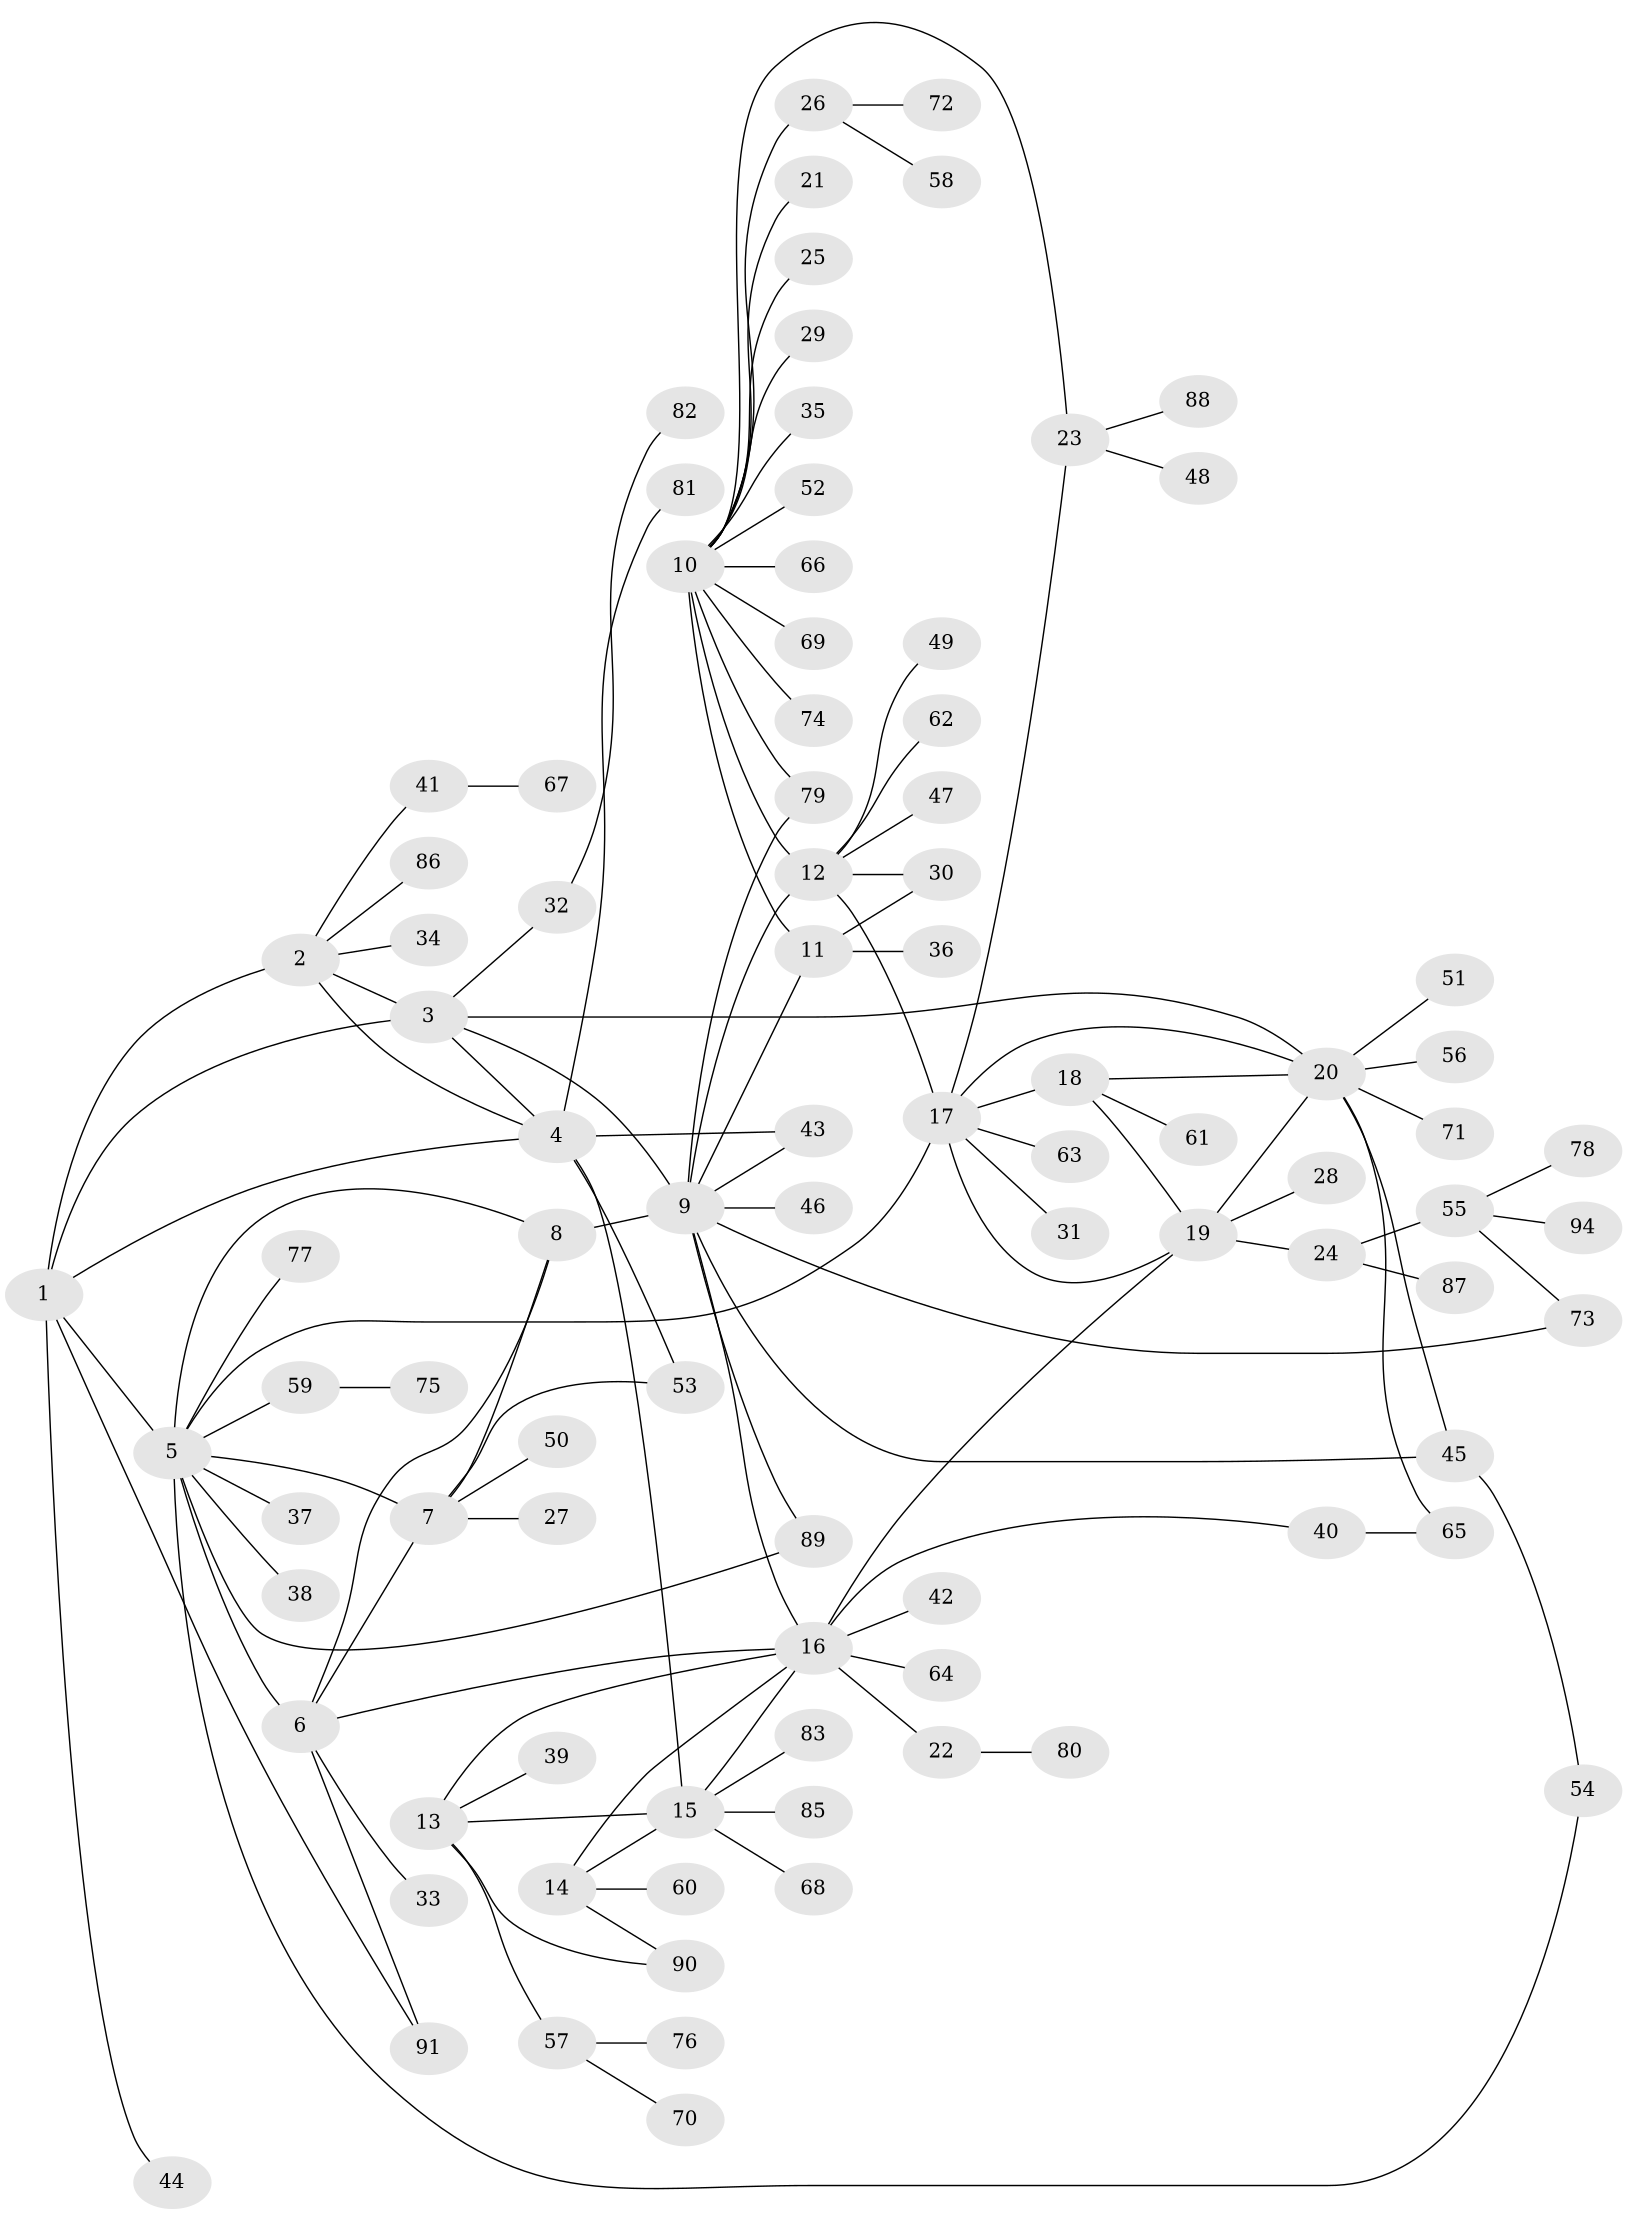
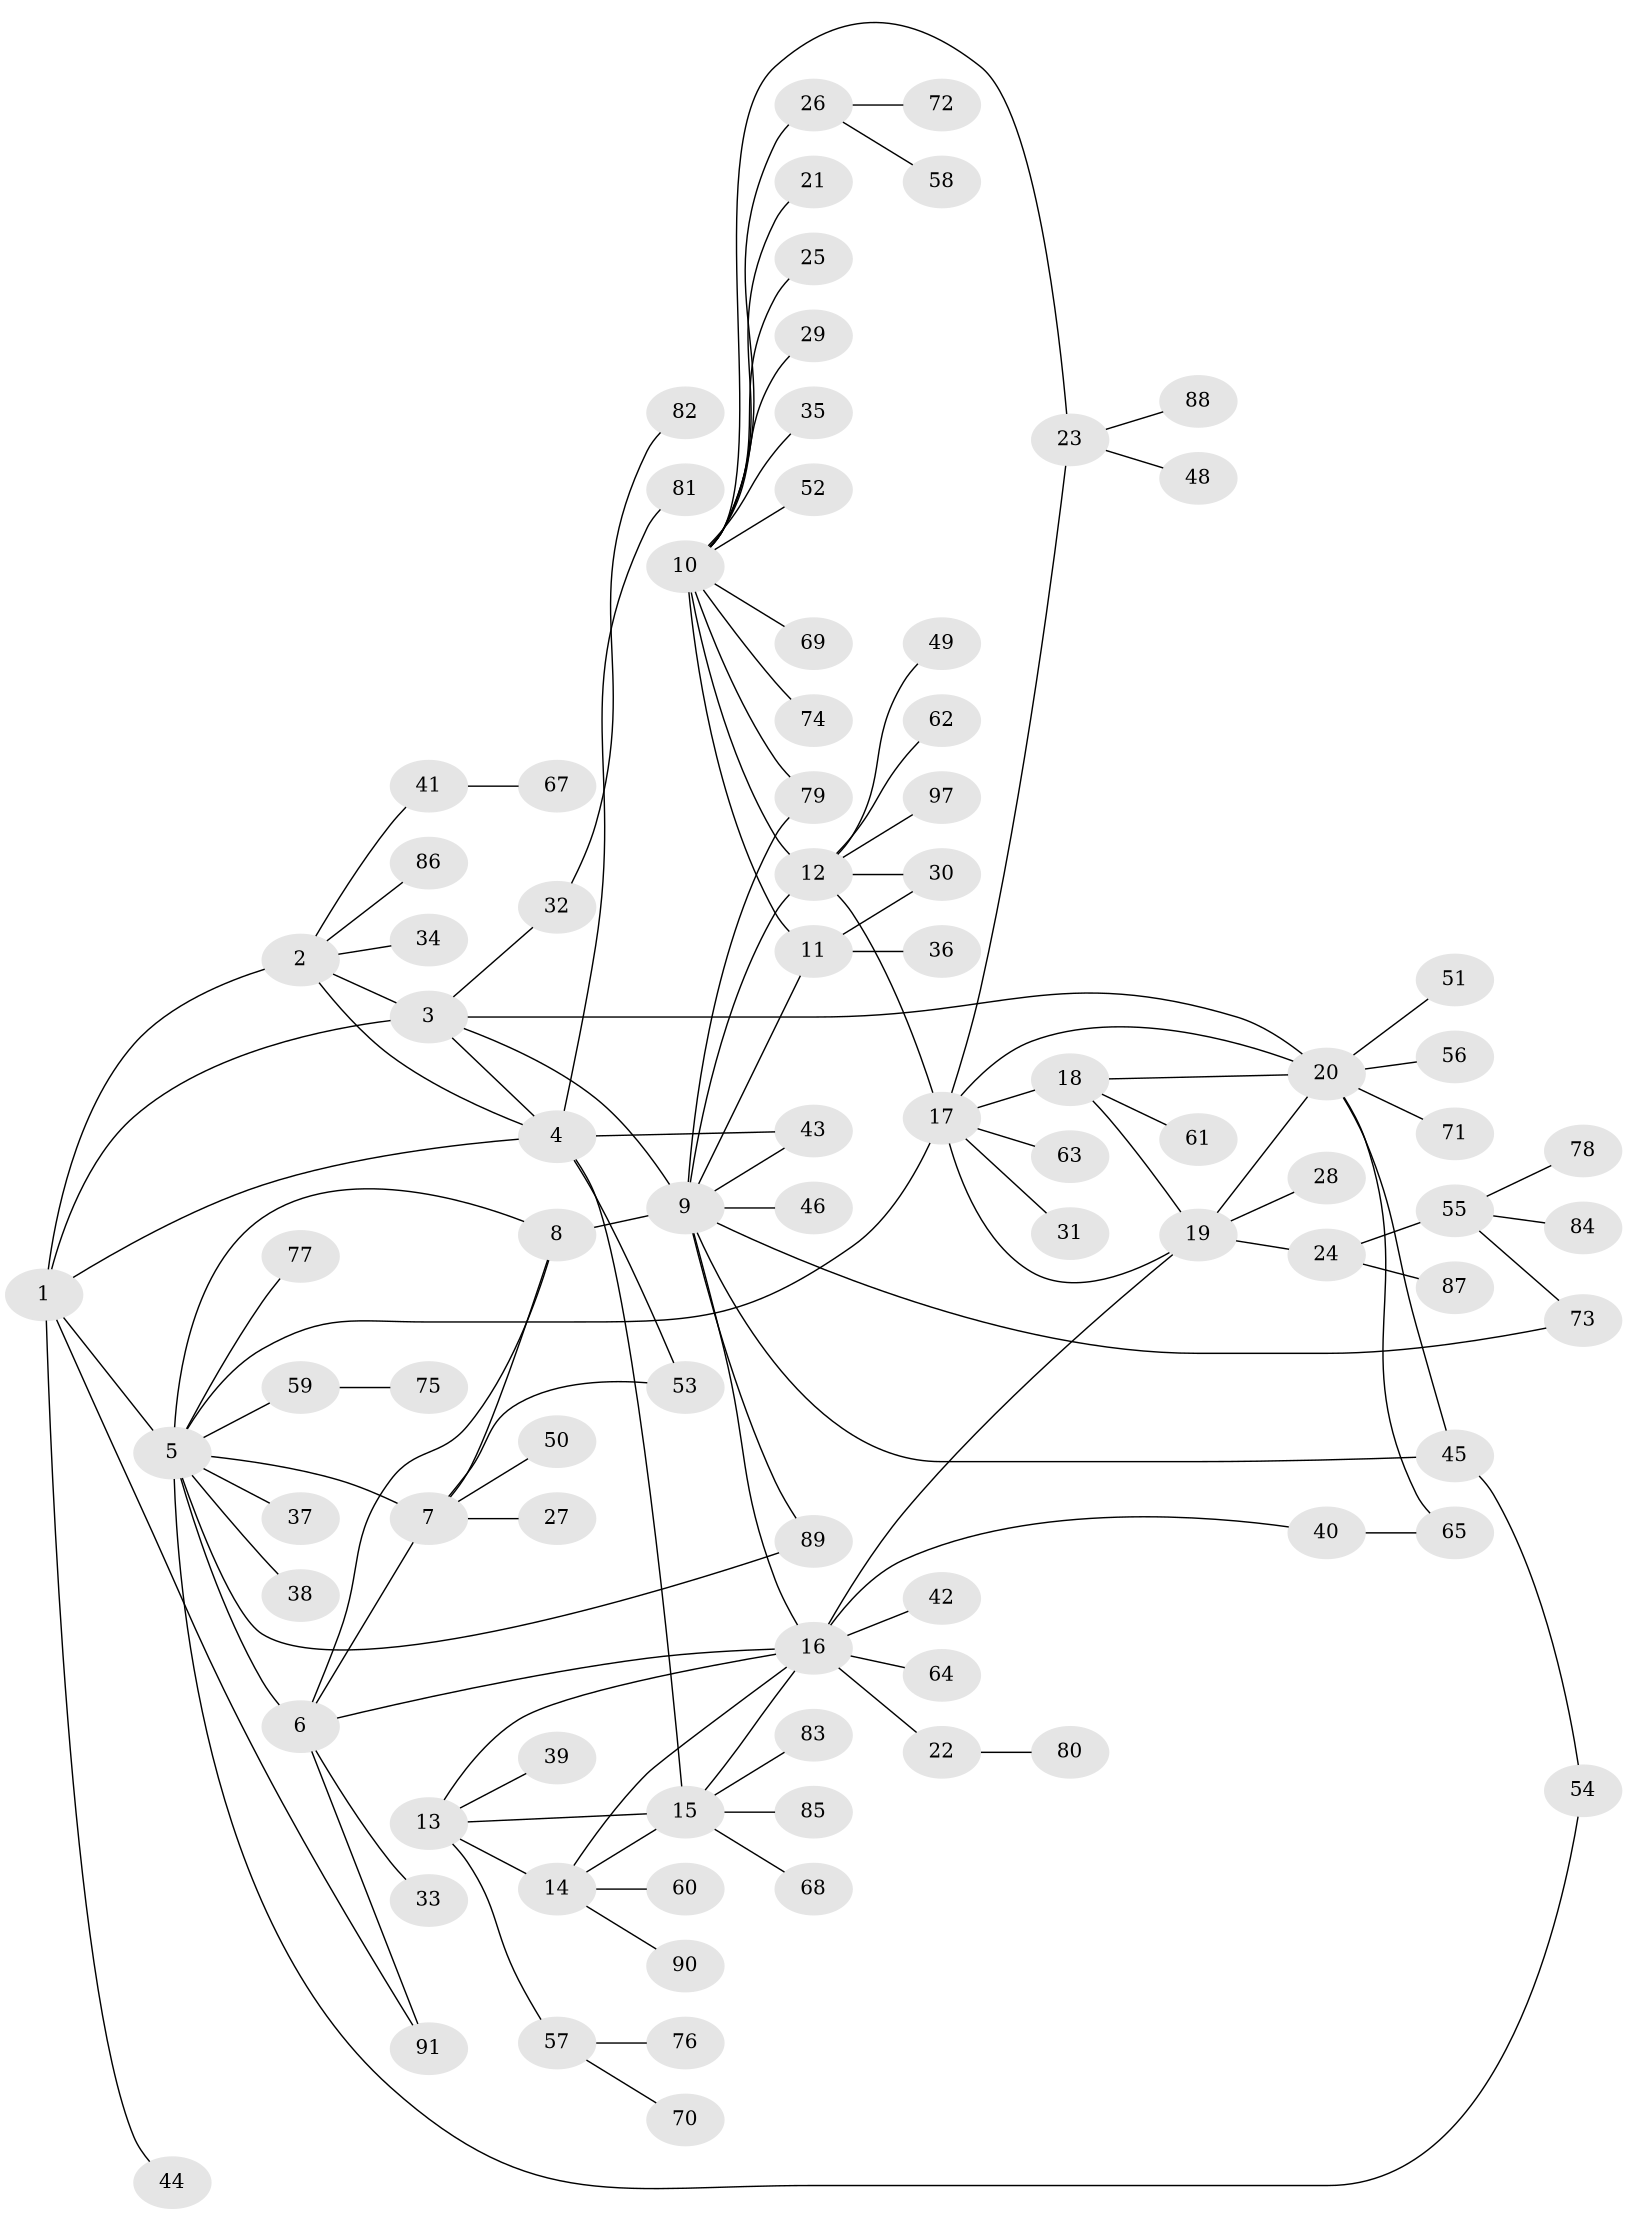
(814, 567) -> none
(942, 798) -> (942, 798)
(1583, 1228) -> (1583, 1228)
(530, 1934) -> (493, 1856)
